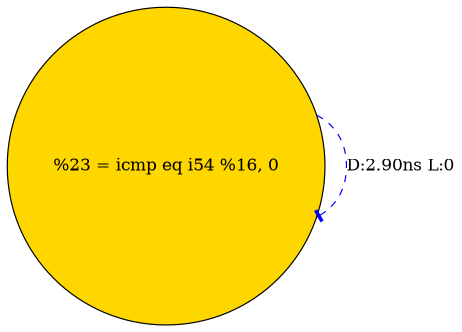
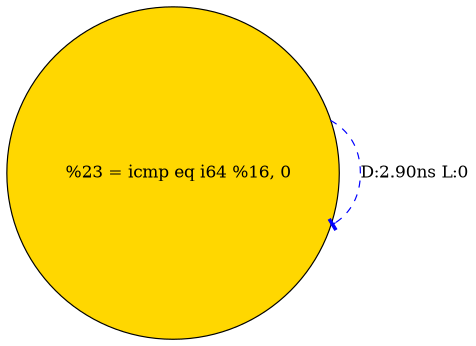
(166, 166) -> (173, 173)
